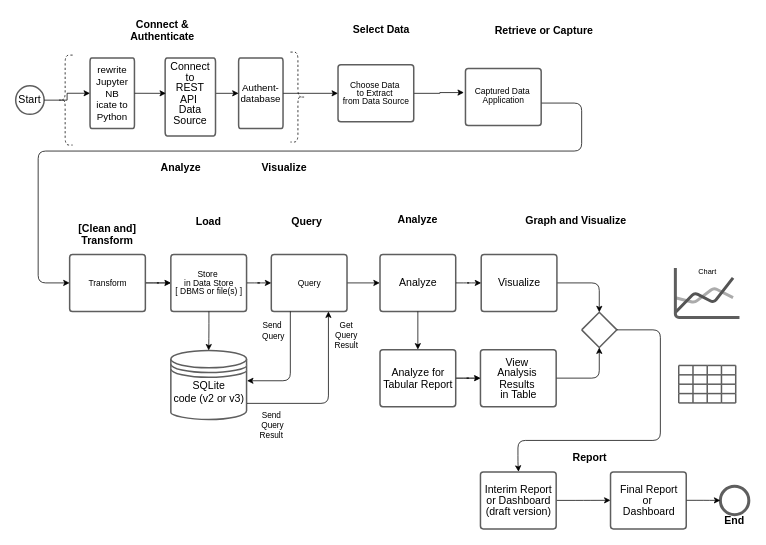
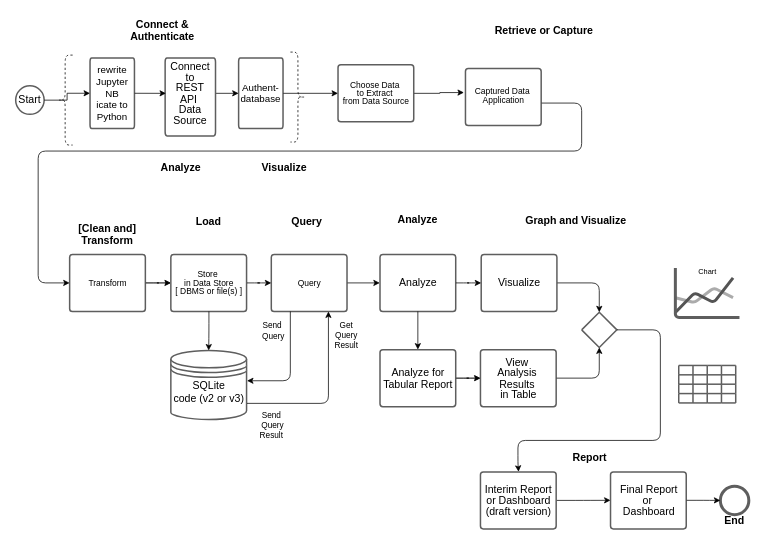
(382, 30) -> none
